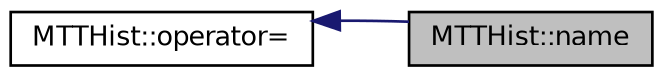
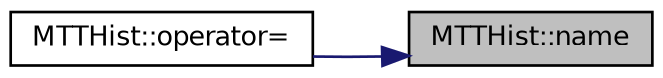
(375, 21) -> (347, 57)
